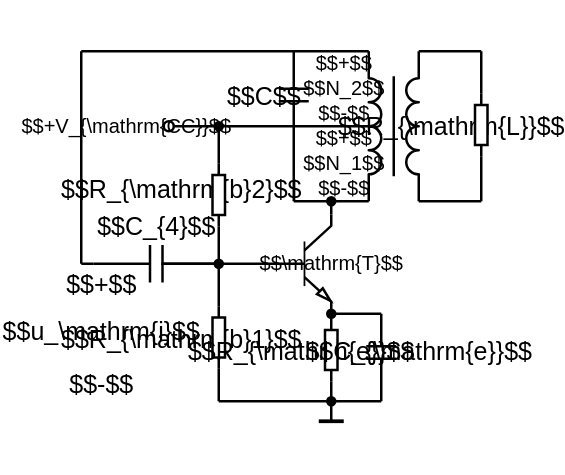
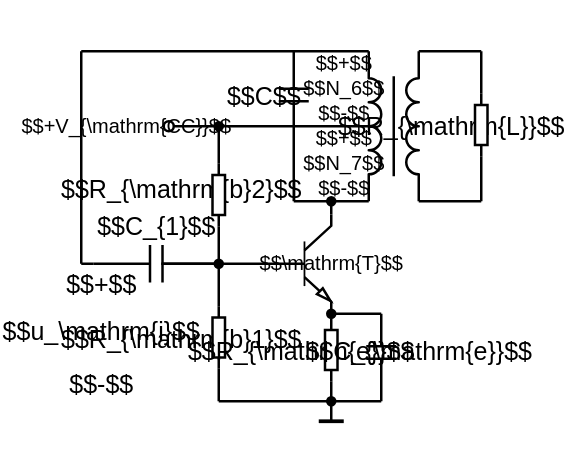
(345, 89) -> (345, 89)
(345, 164) -> (345, 164)
(158, 226) -> (158, 226)
